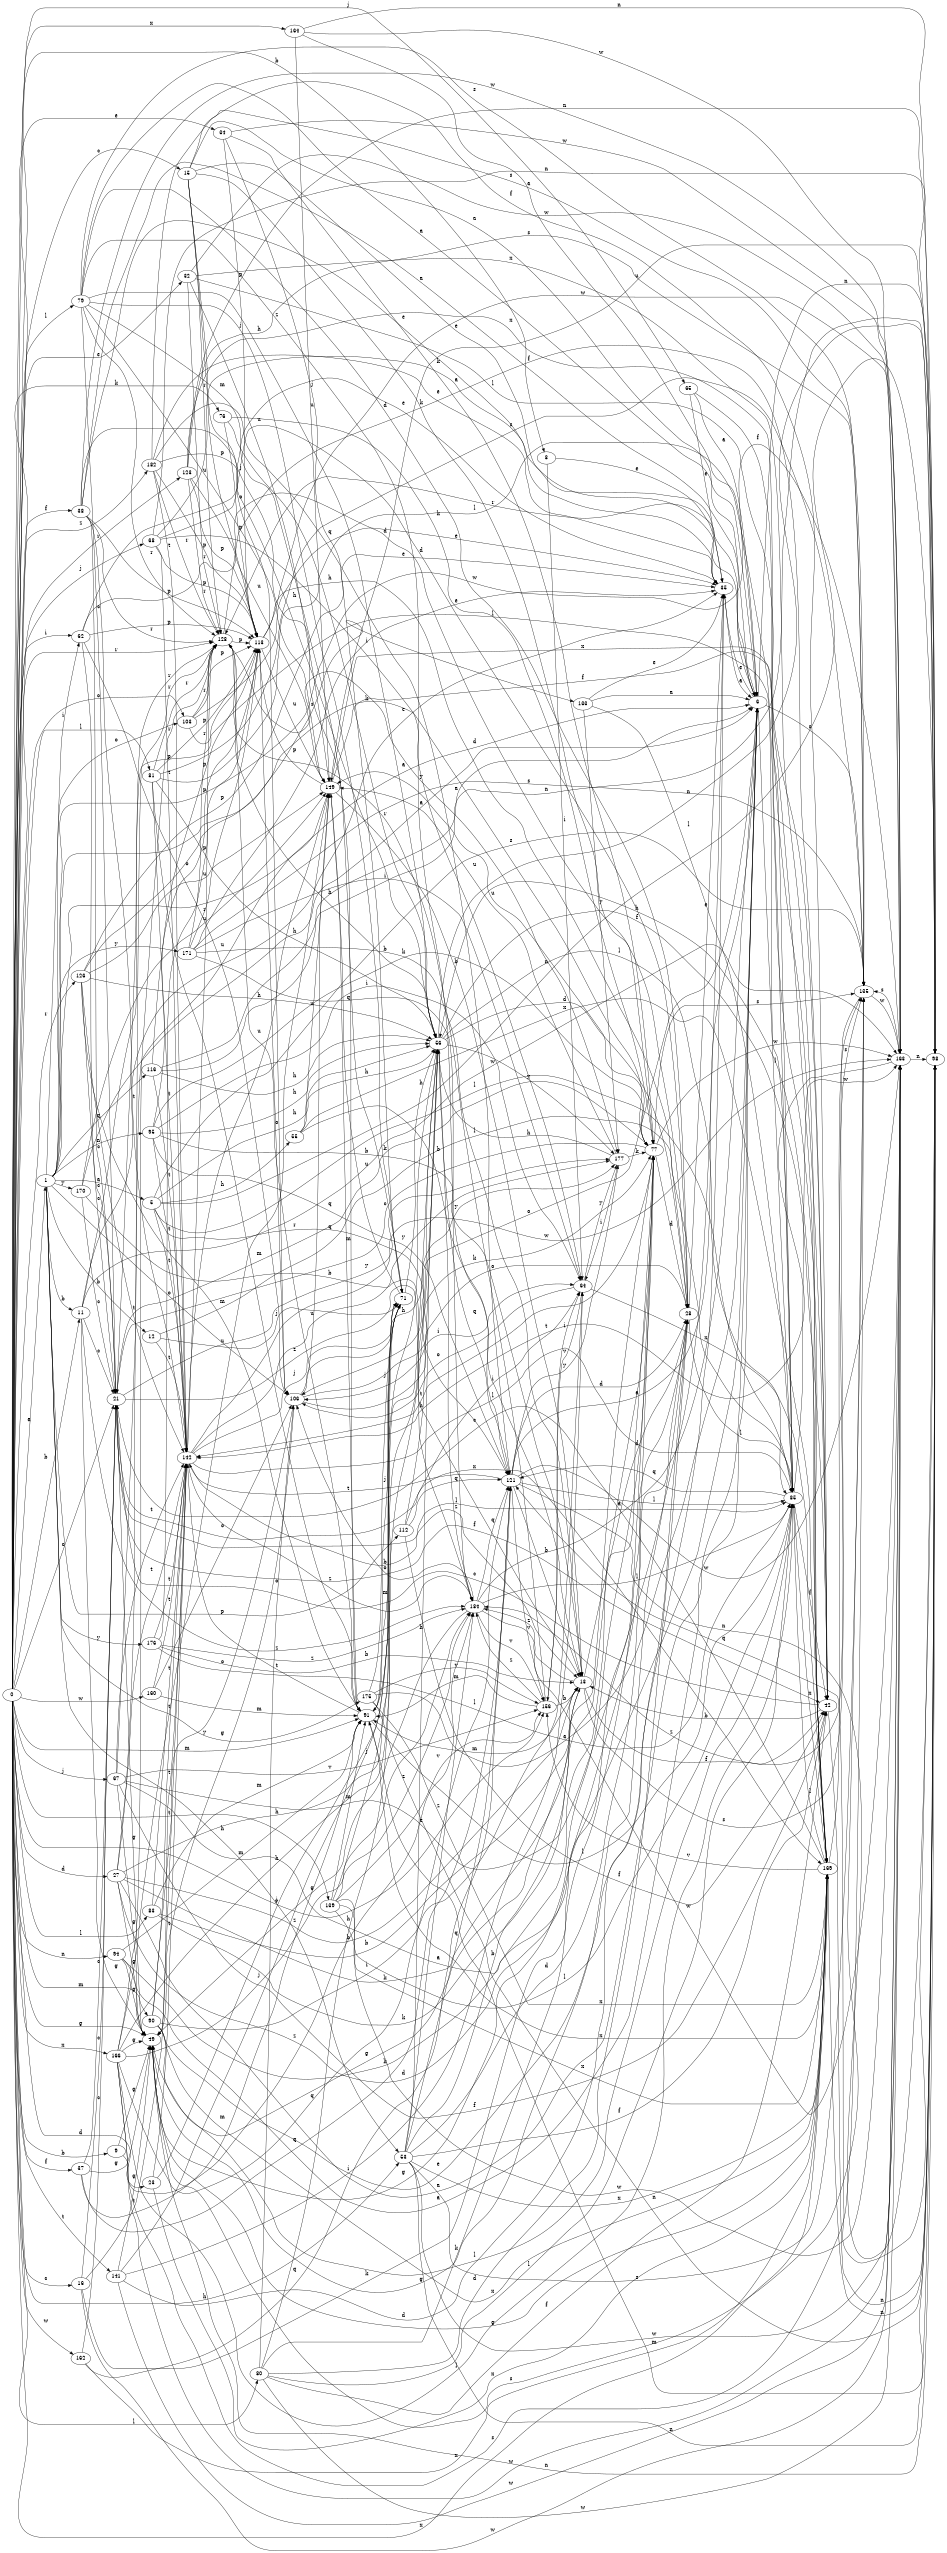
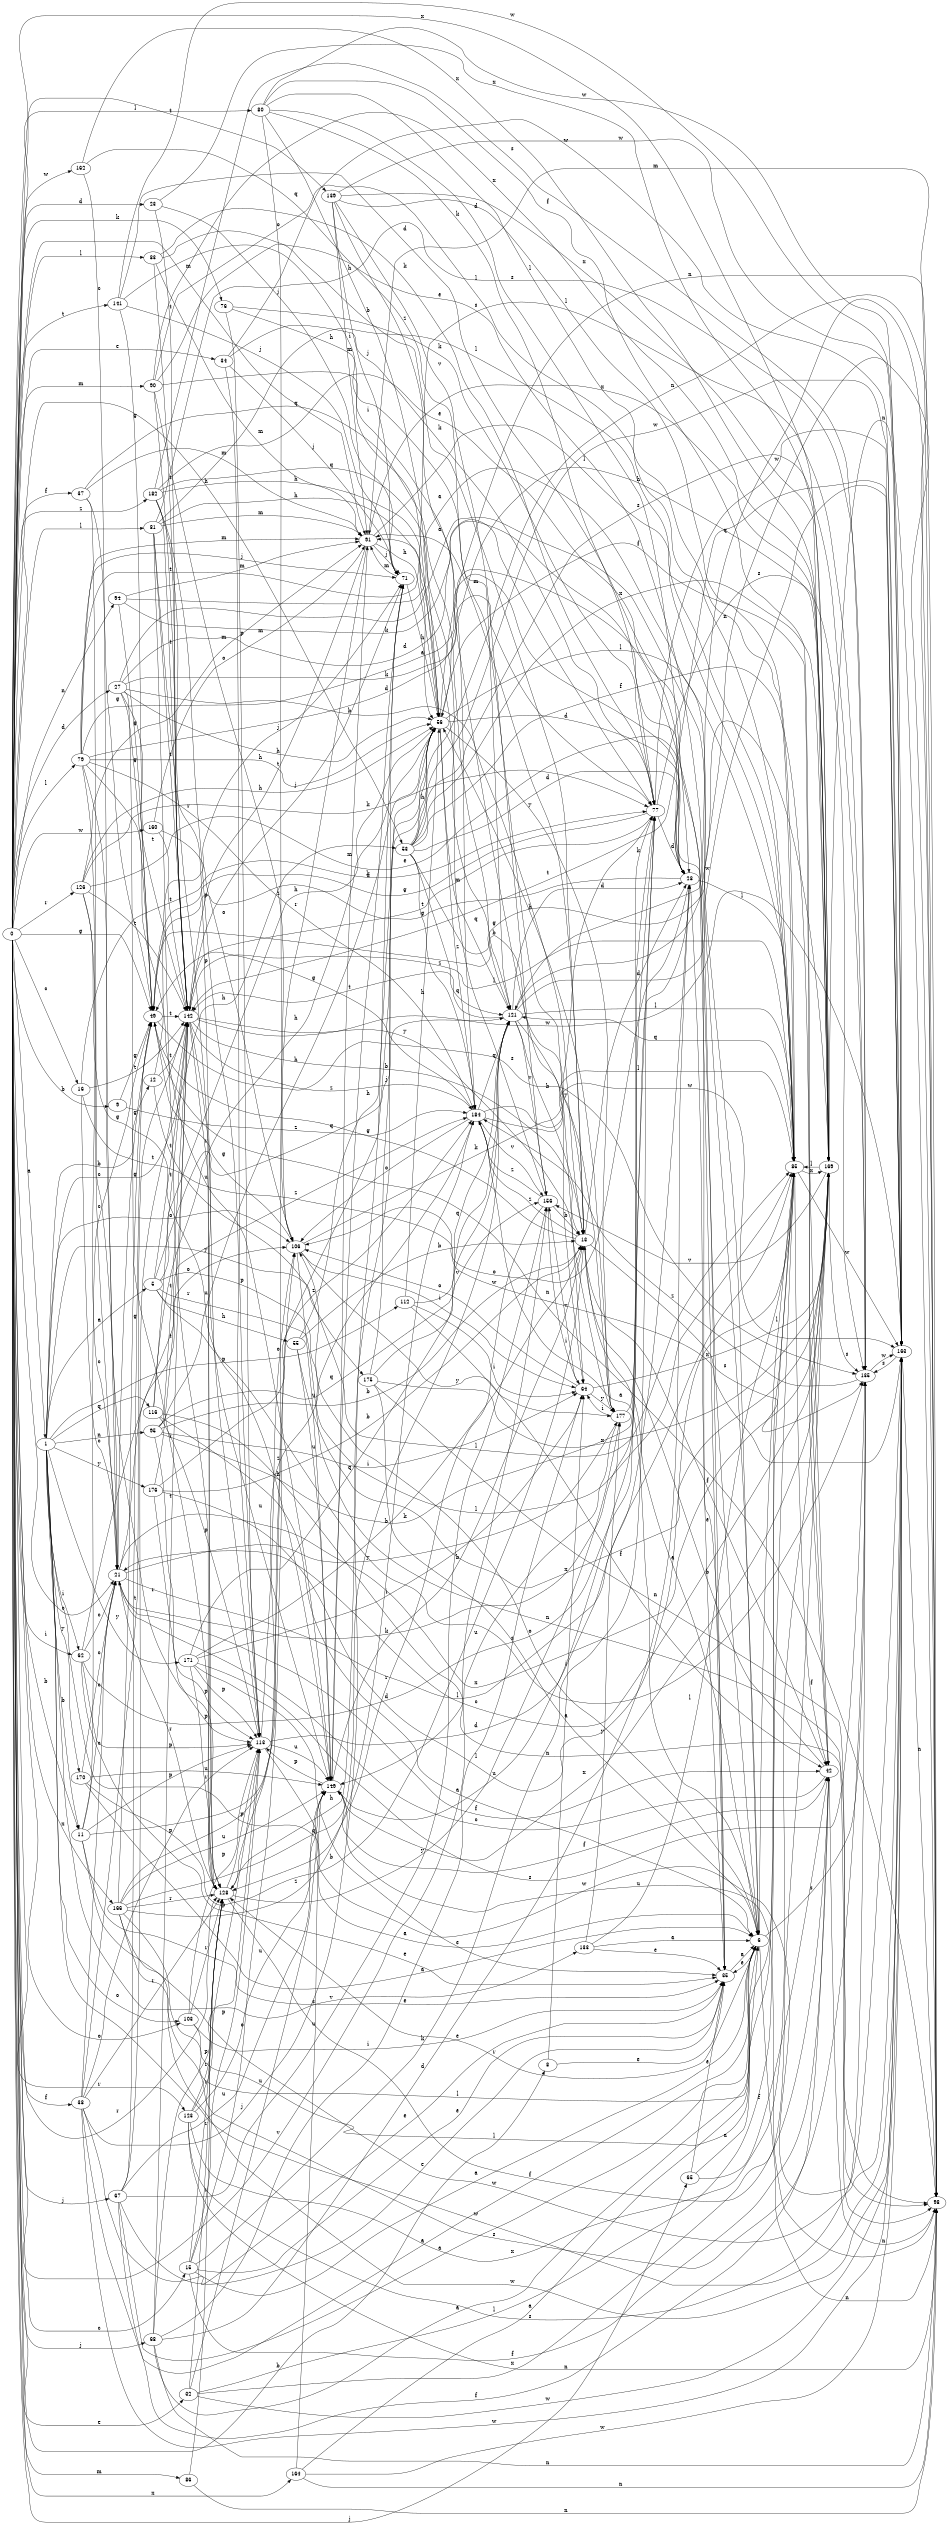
(709, 1234) -> (680, 1585)
(373, 1249) -> none
none -> (188, 2480)
